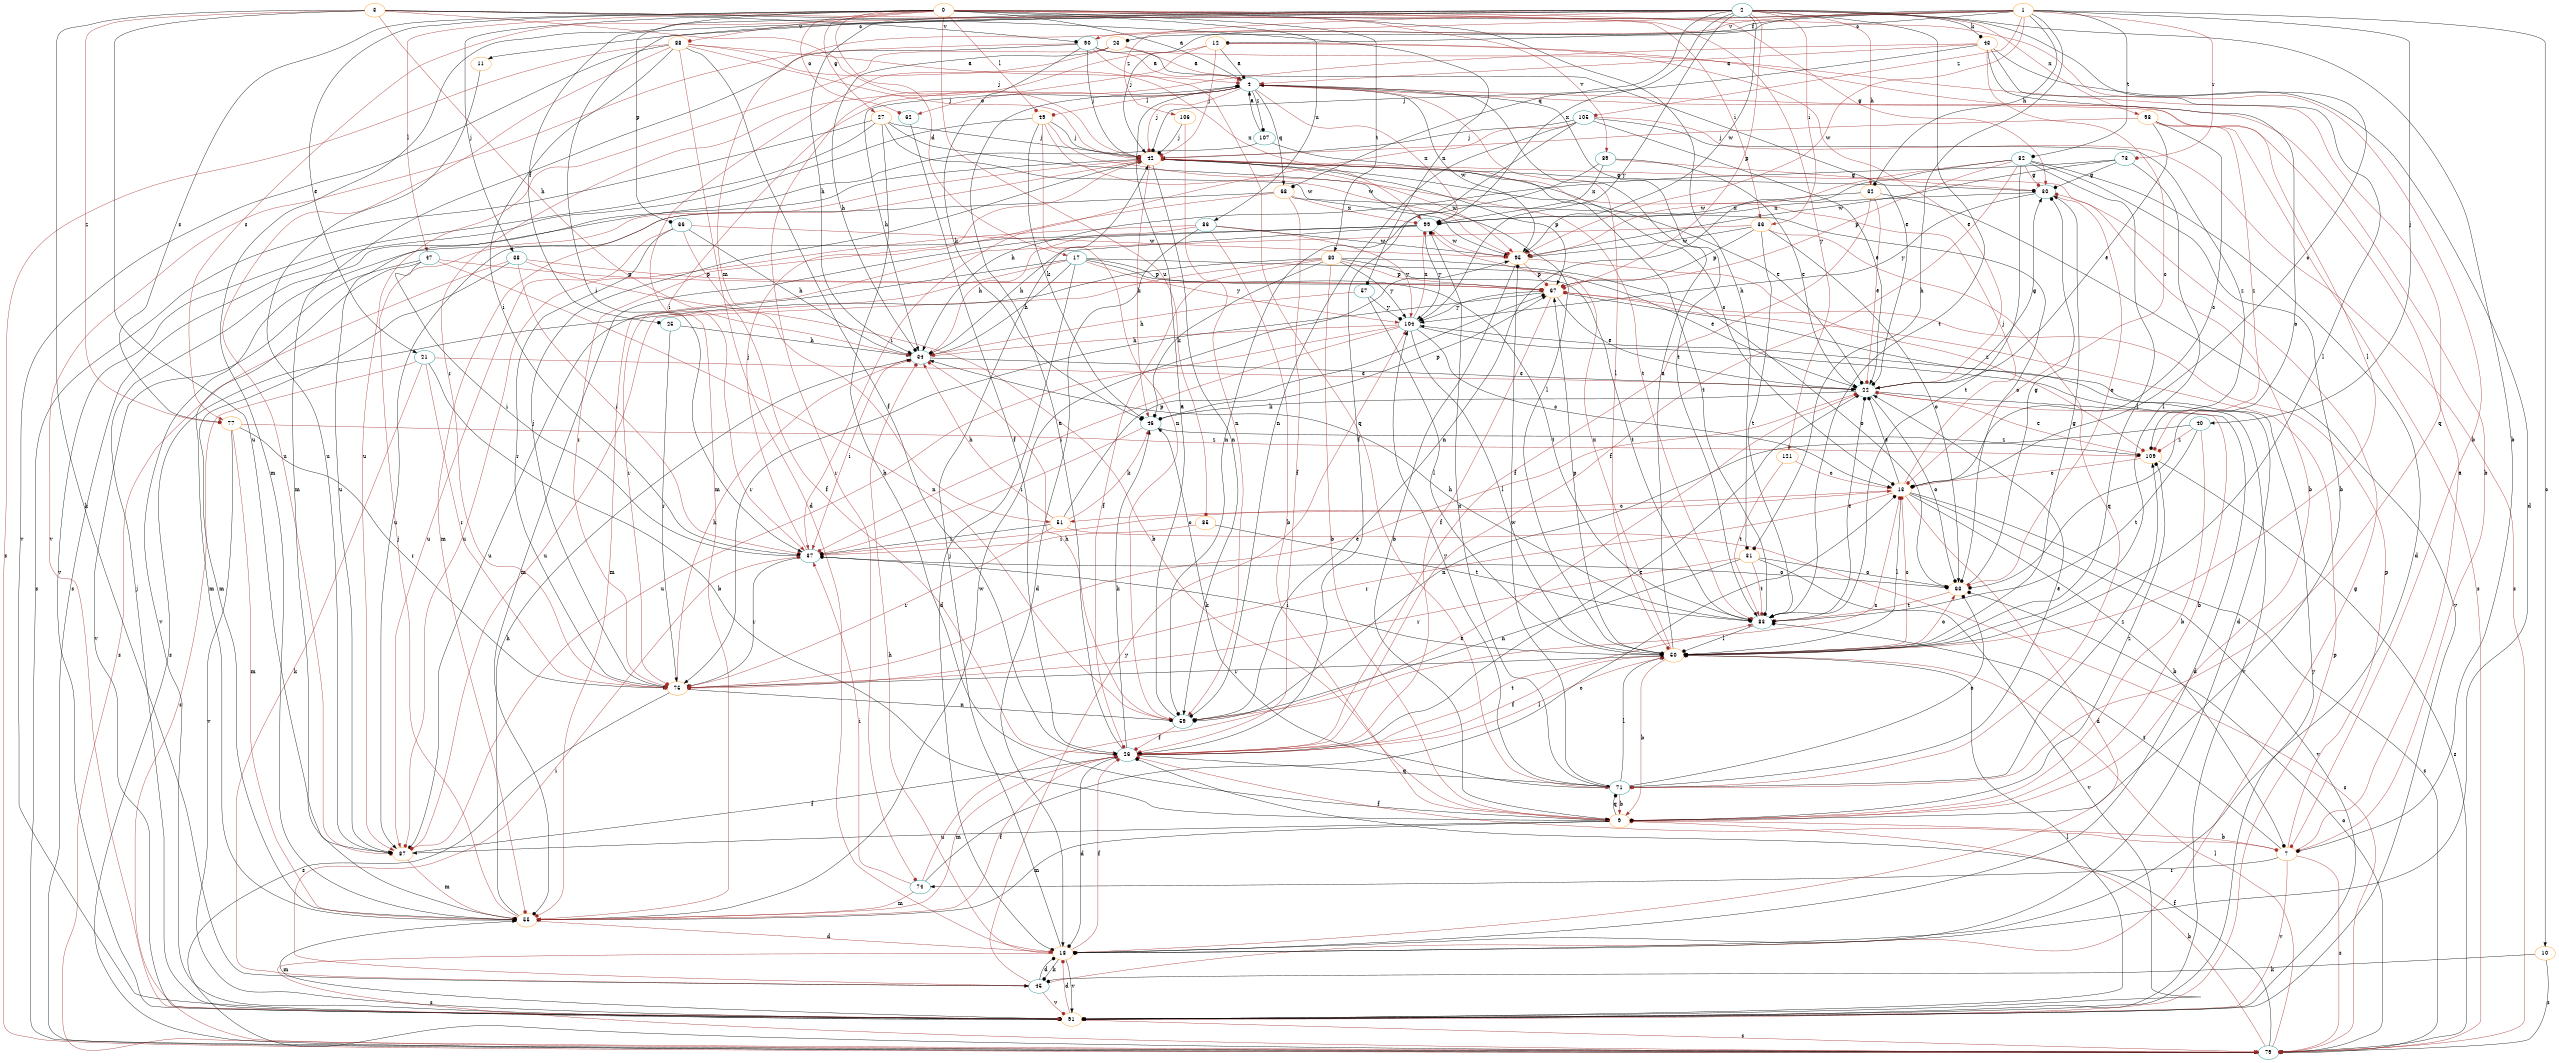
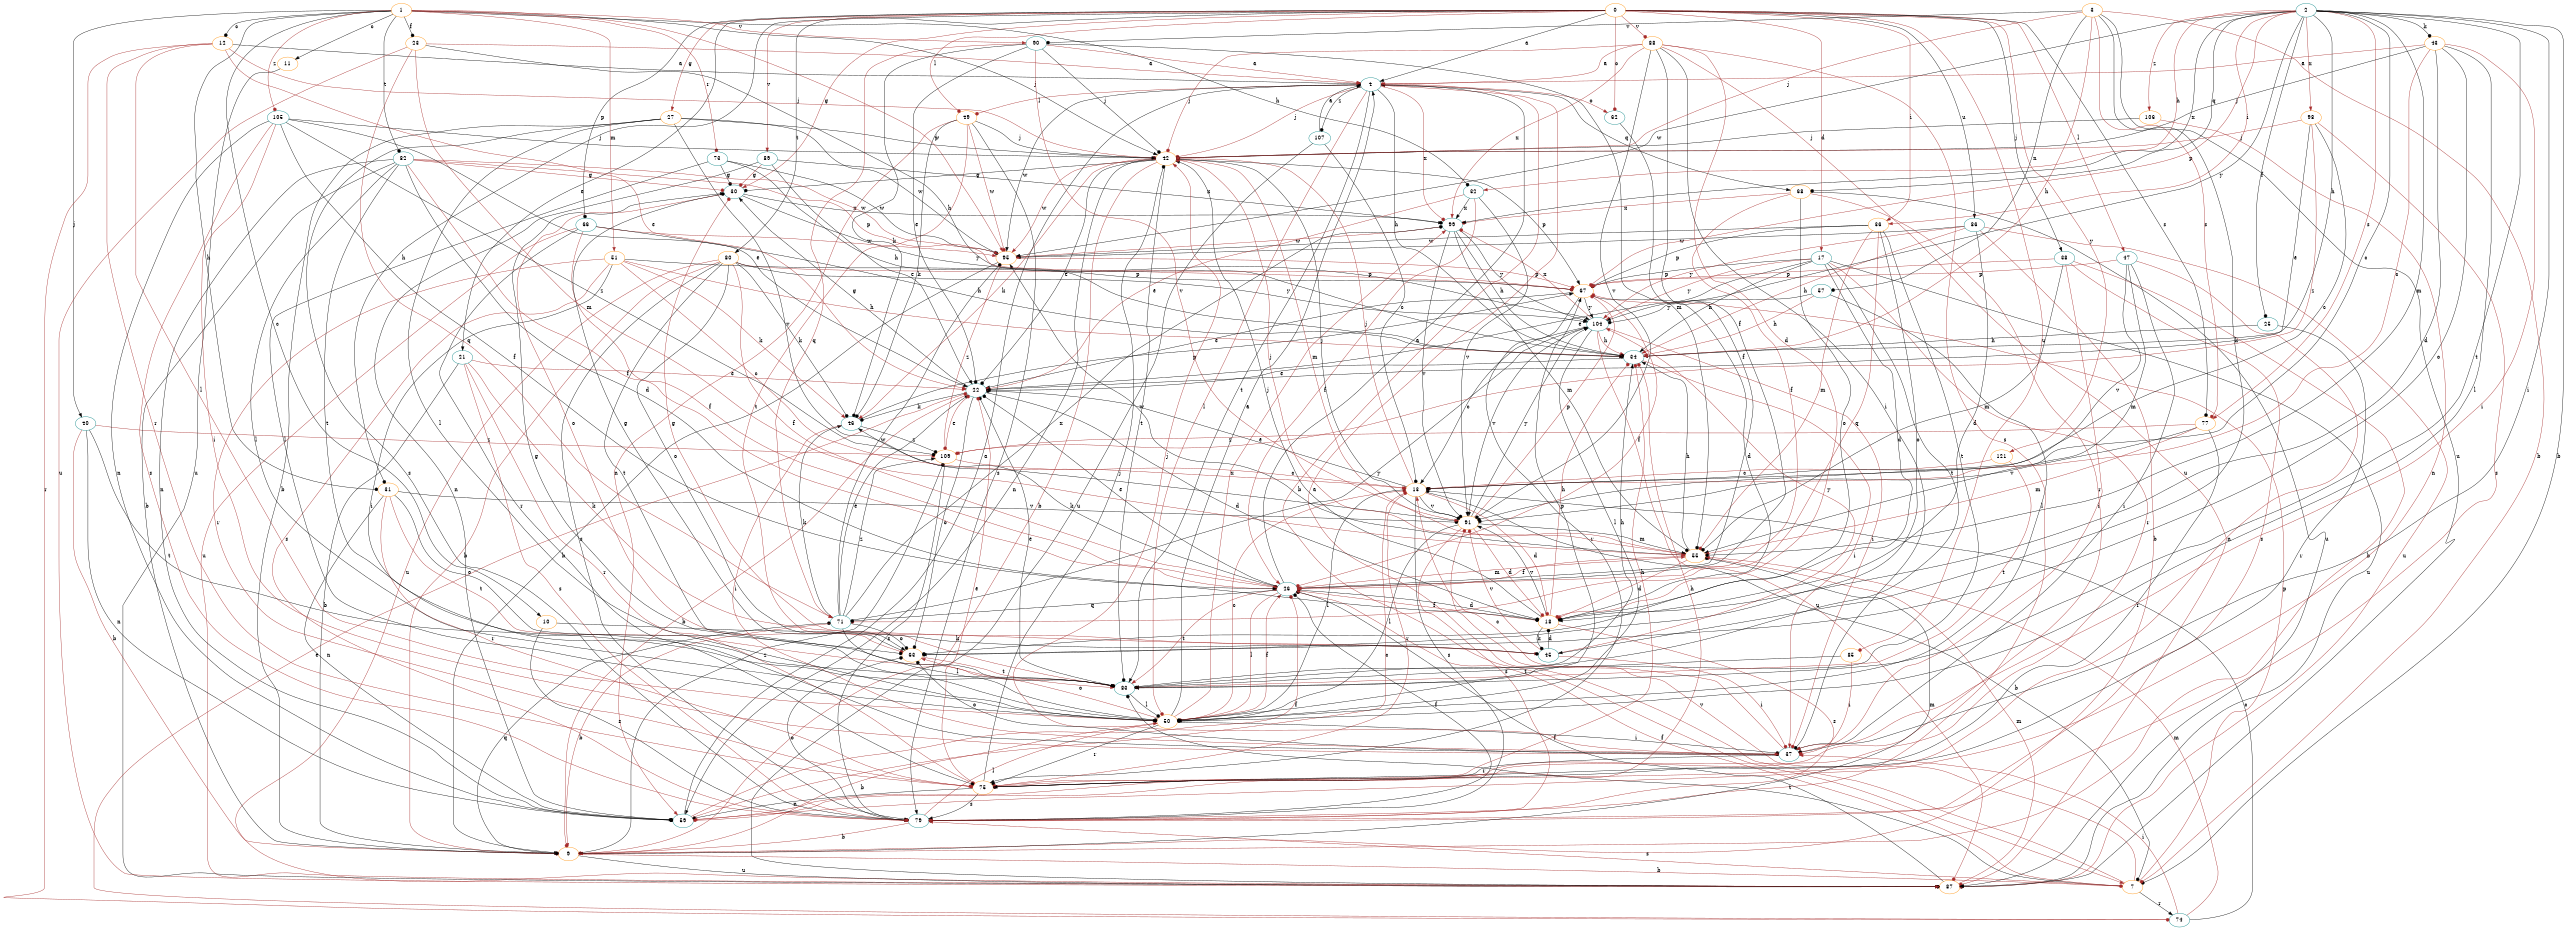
(1871, 192) -> (1474, 192)
(87, 225) -> (2206, 225)
(1483, 509) -> (893, 458)
